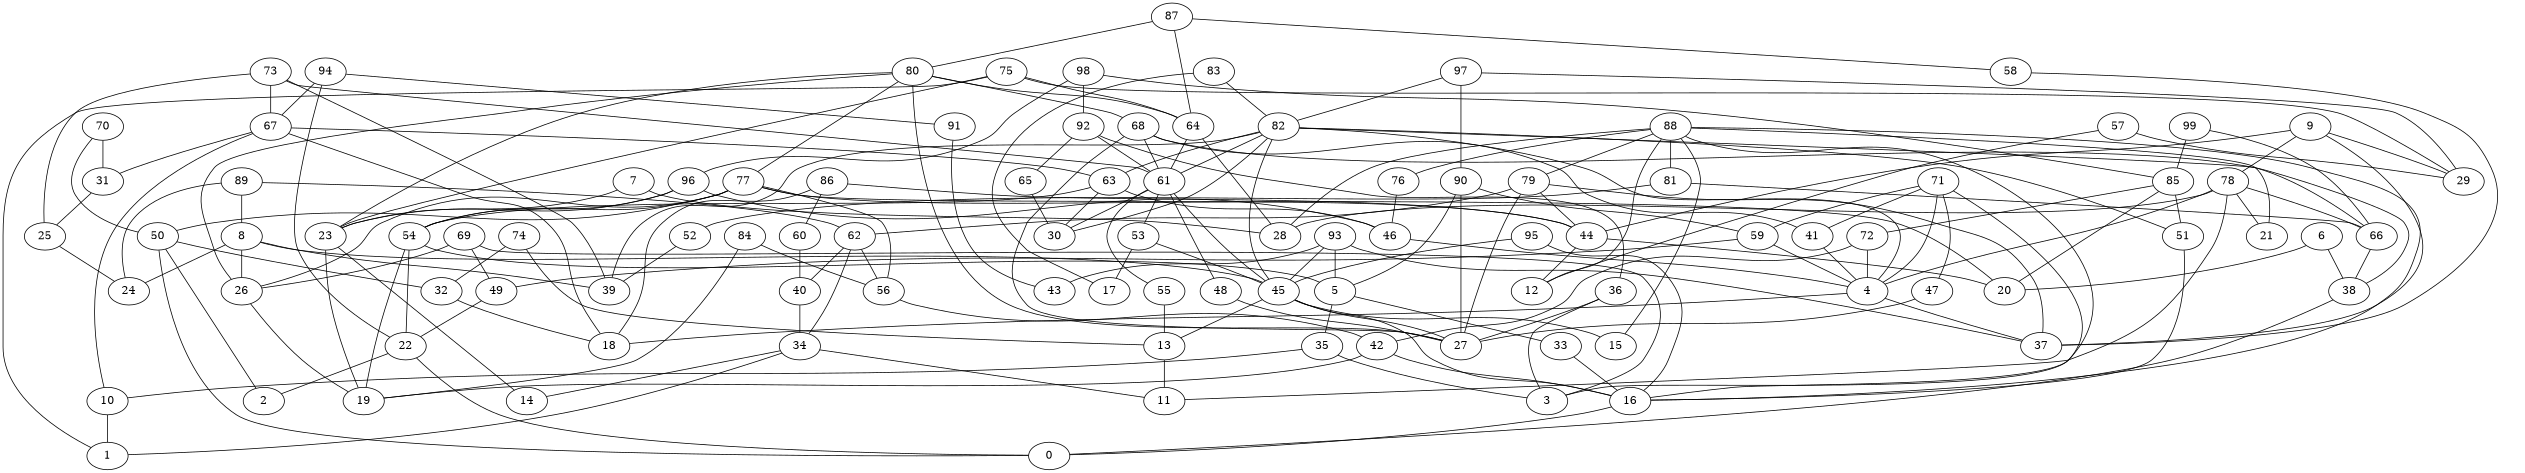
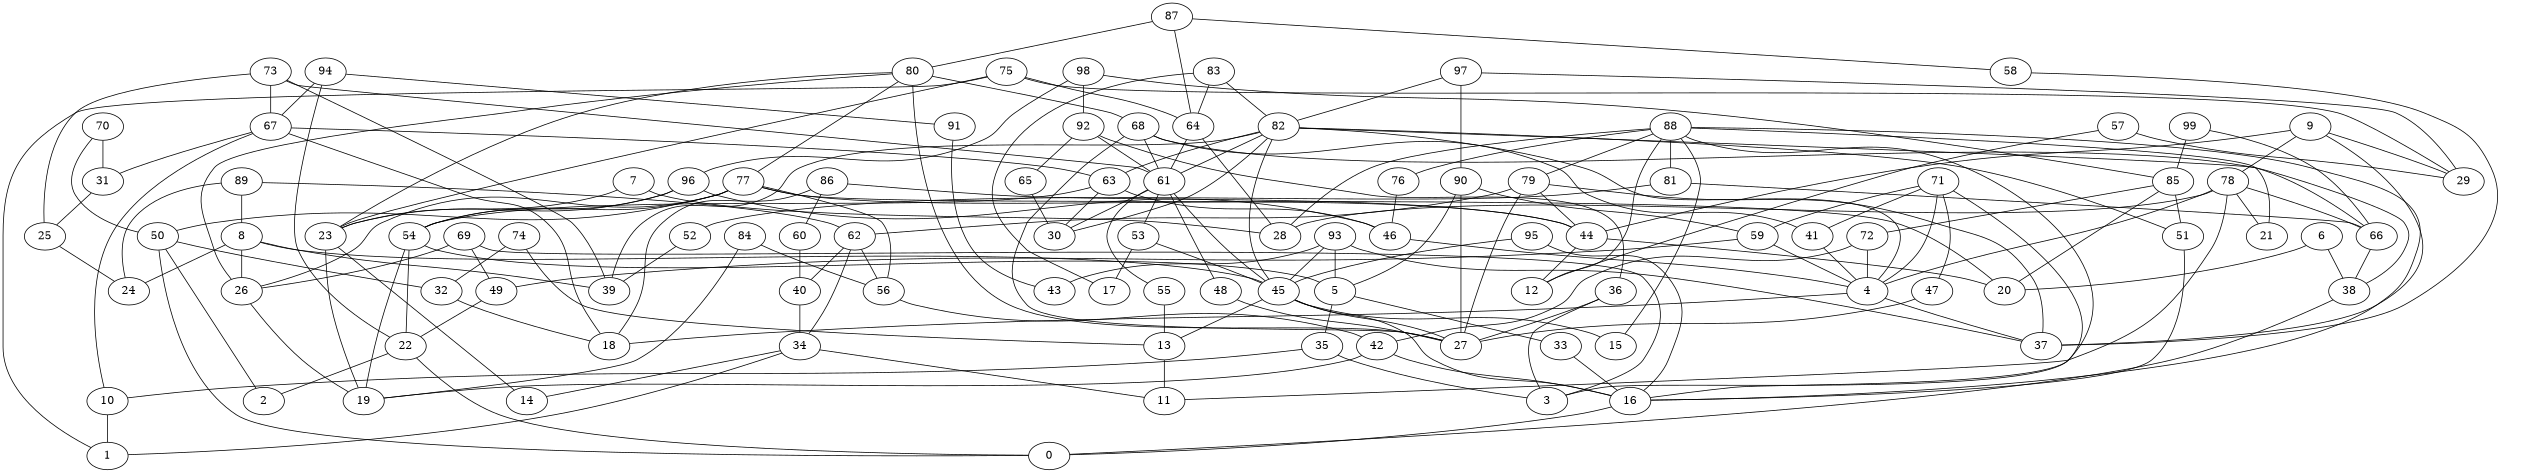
(1056, 94) -> (1204, 99)
